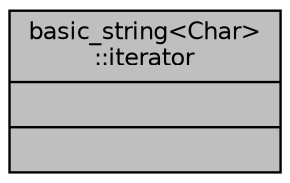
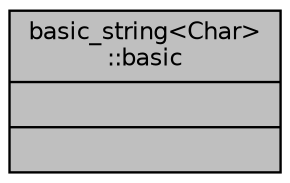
(145, 58) -> (145, 58)
